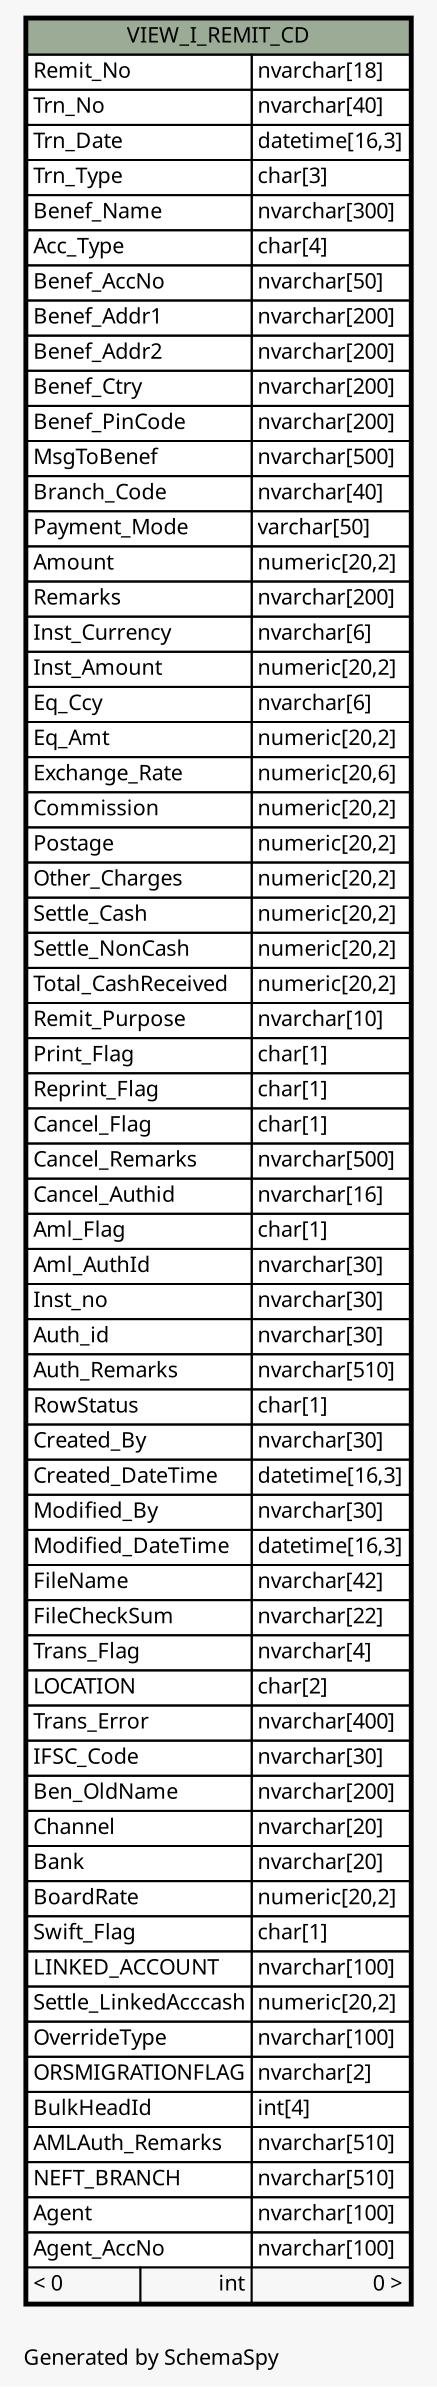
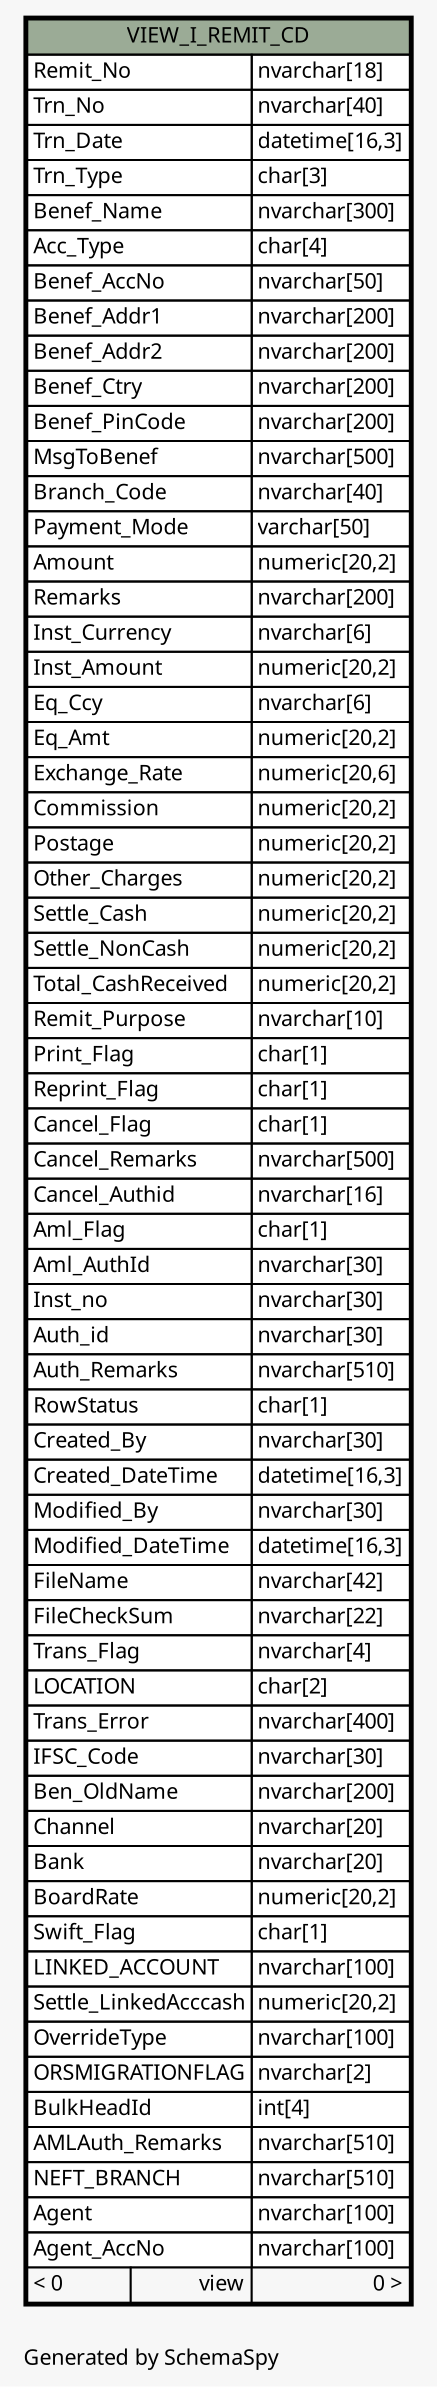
(232, 2284) -> (222, 2284)
